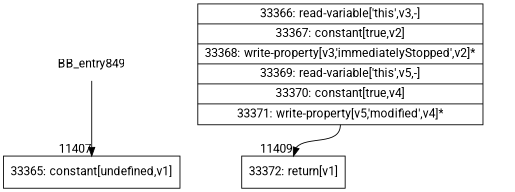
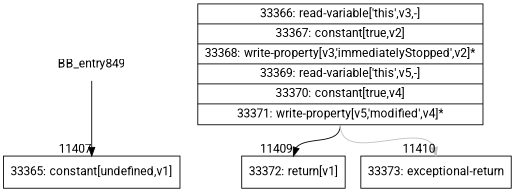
none -> (436, 172)
